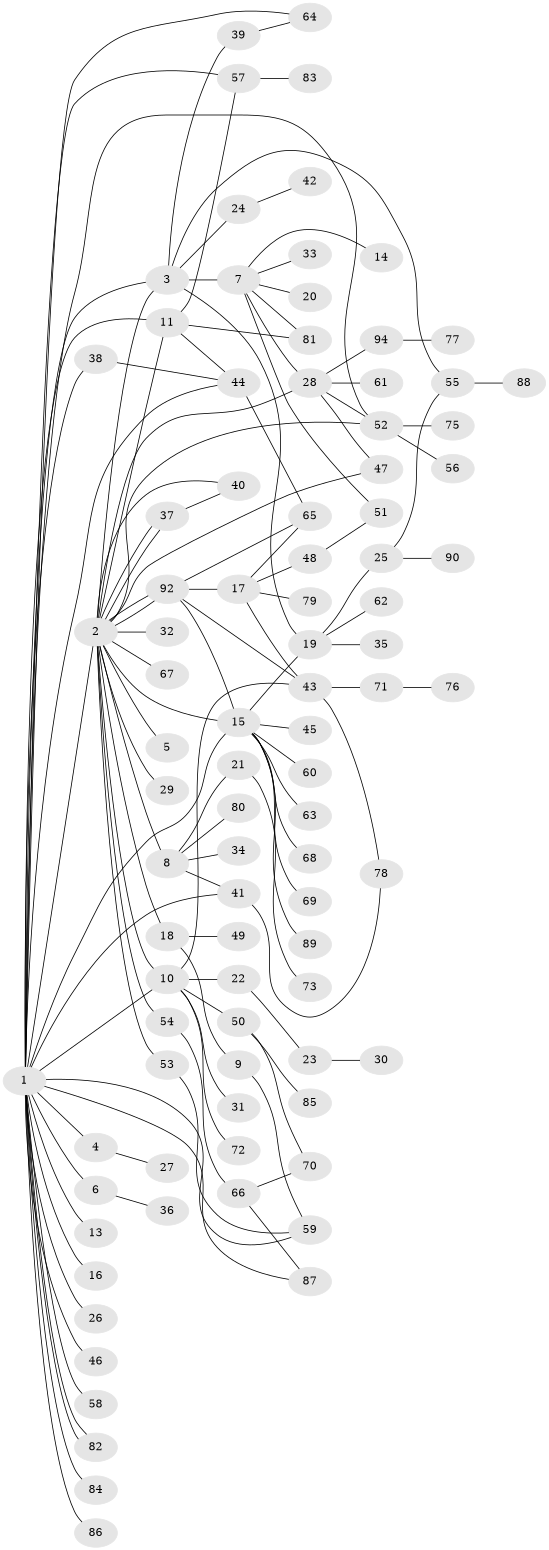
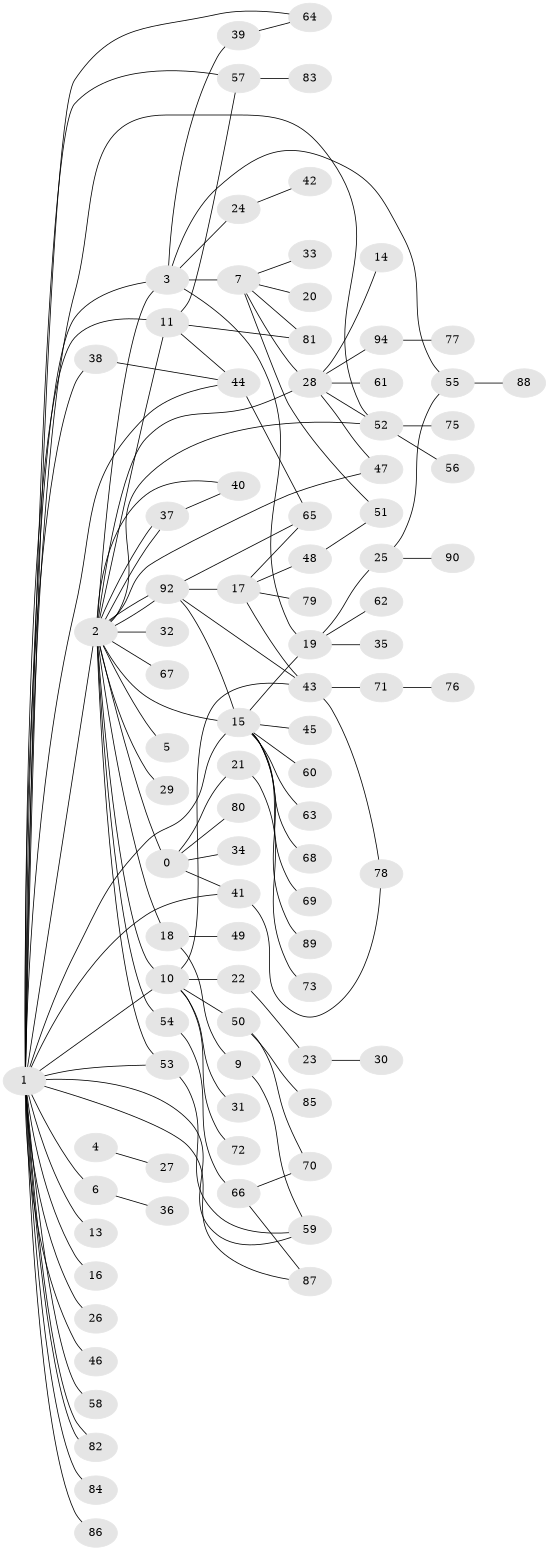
(302, 230) -> (353, 324)
(167, 864) -> (167, 864)
(60, 1114) -> (95, 1068)
